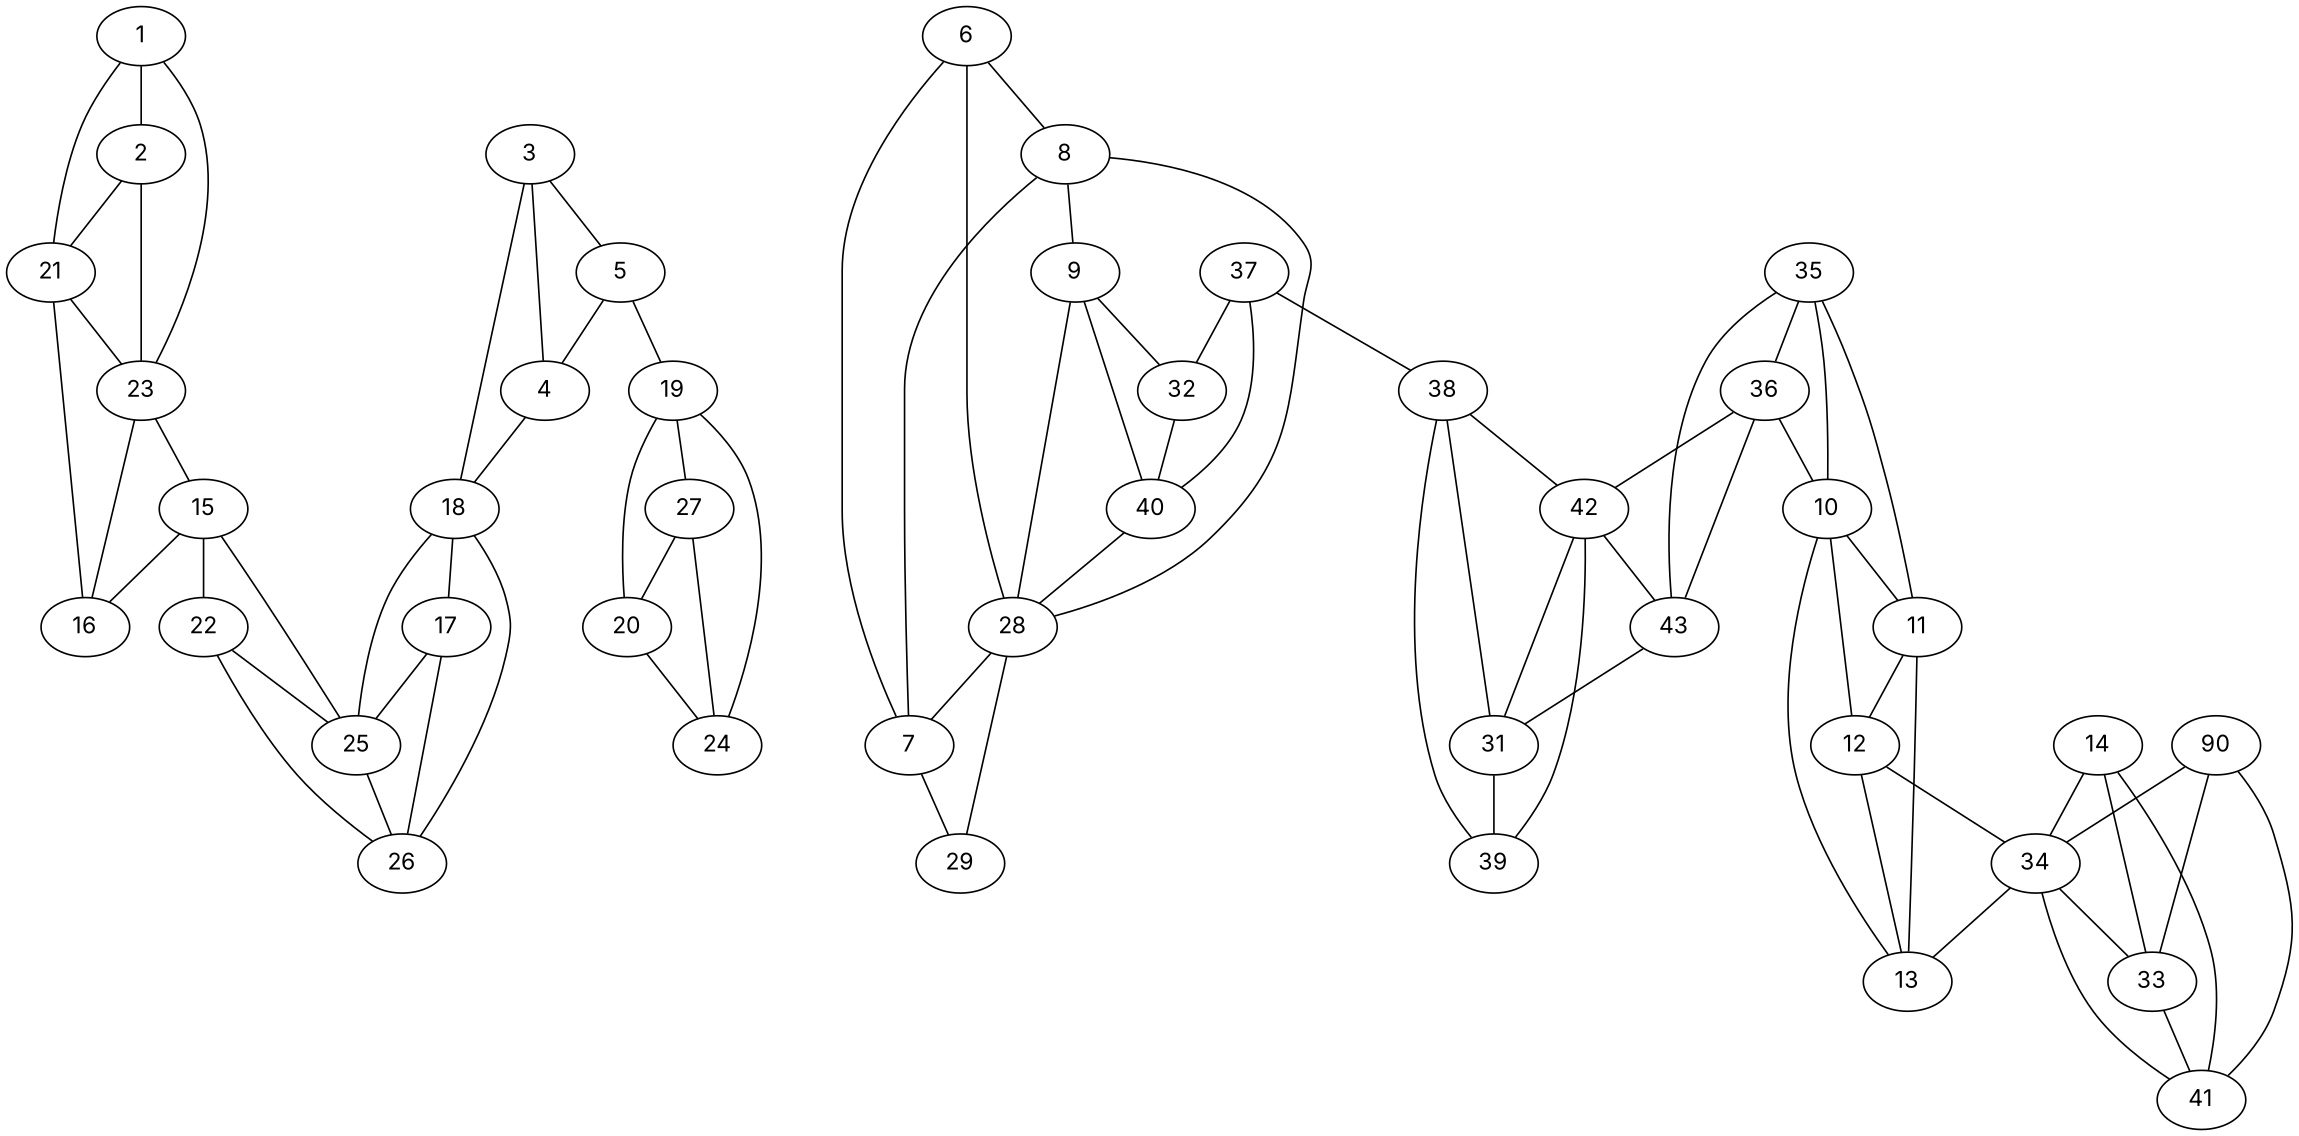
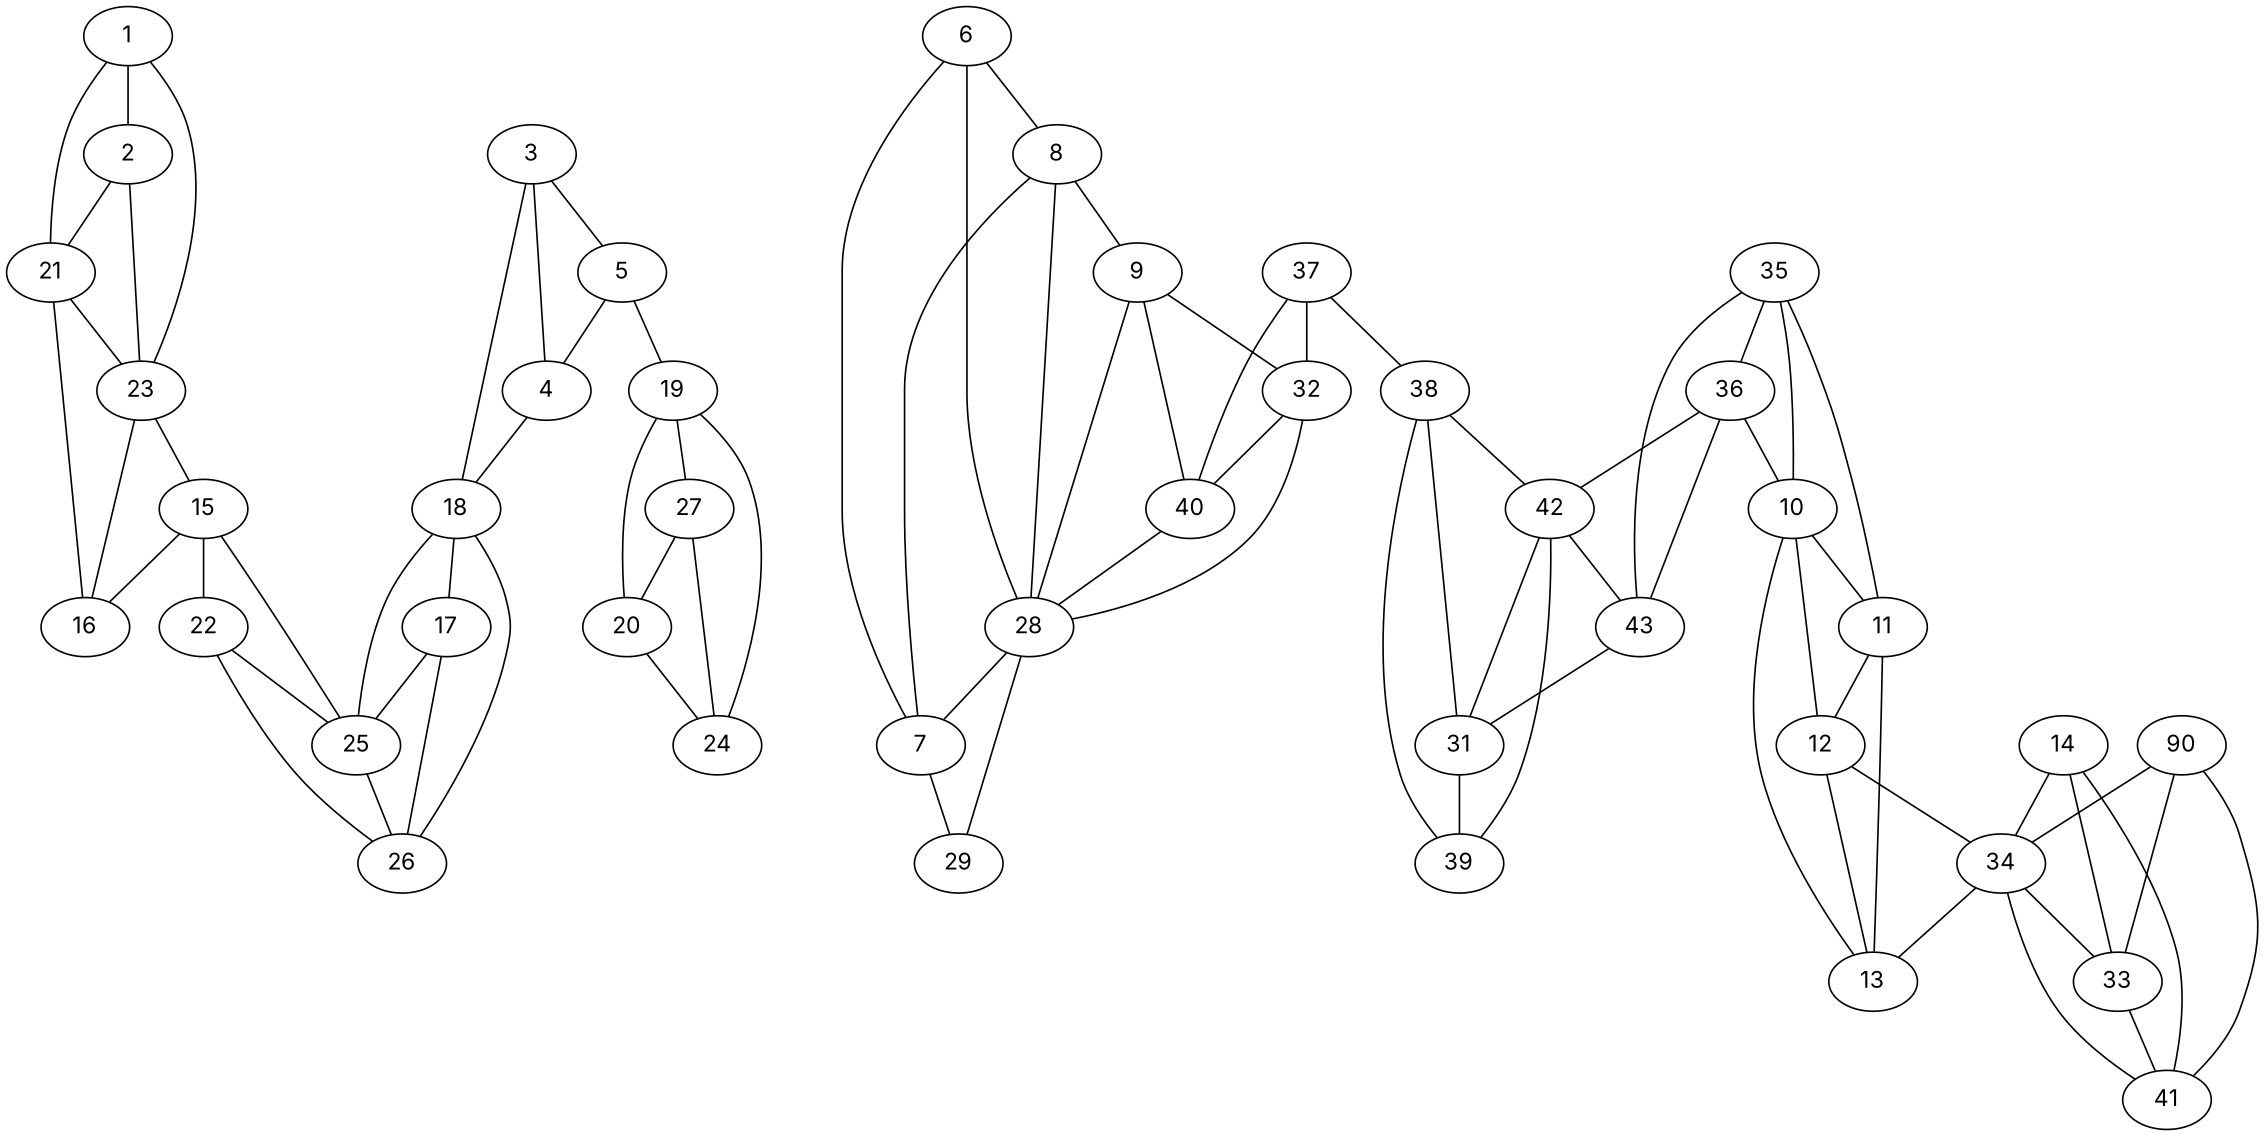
none -> (1224, 559)
